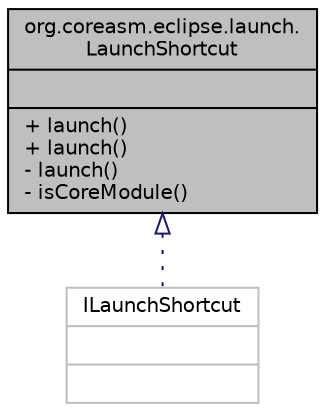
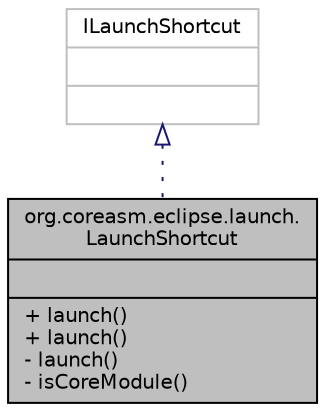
(163, 261) -> (163, 172)
